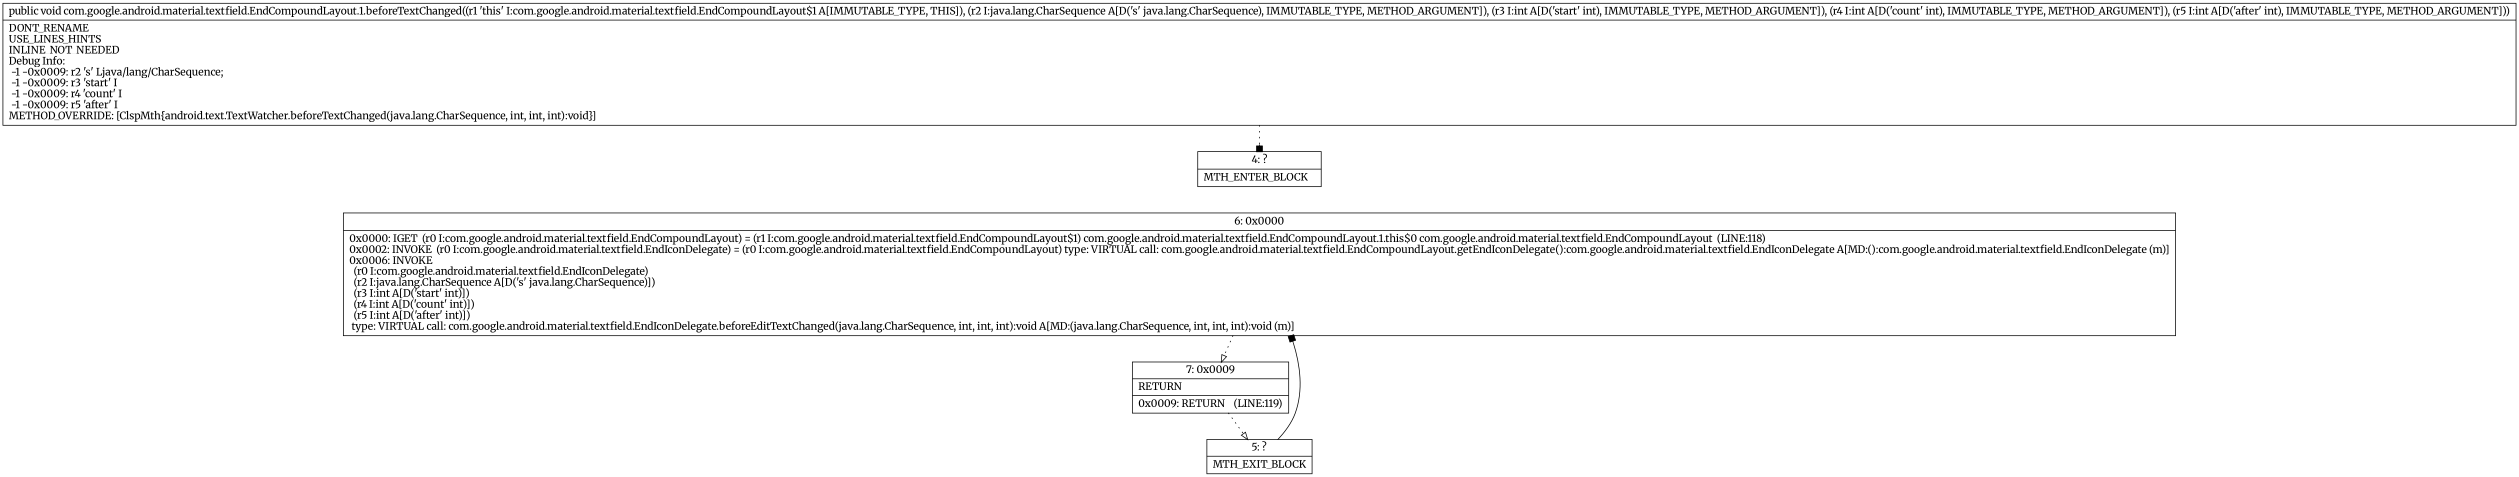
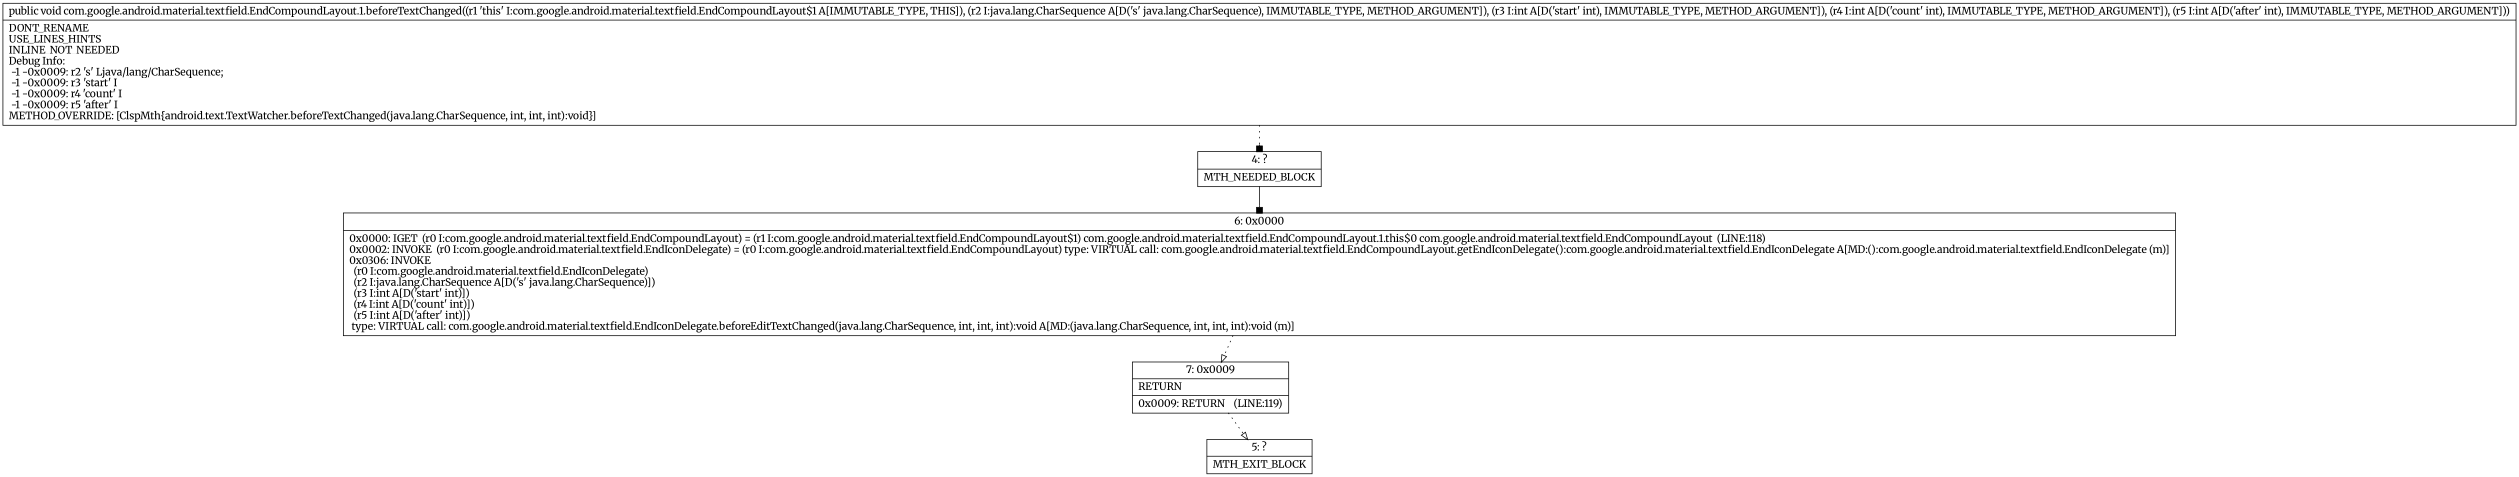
(1256, 178) -> (1259, 178)
(393, 261) -> (392, 261)
(1300, 394) -> (1259, 196)
